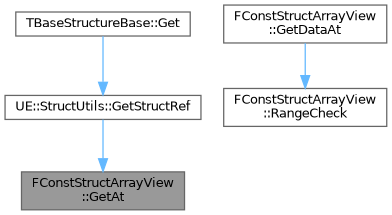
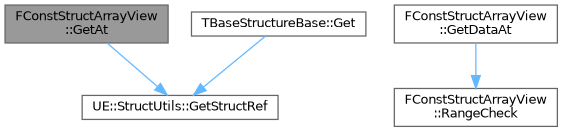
(103, 139) -> (132, 65)
